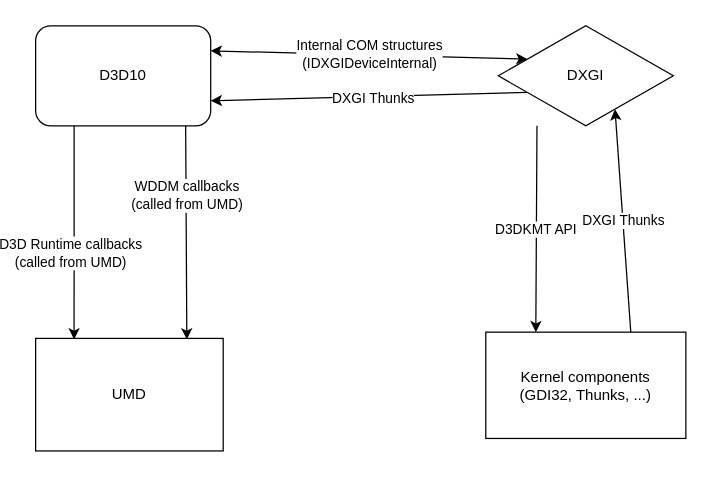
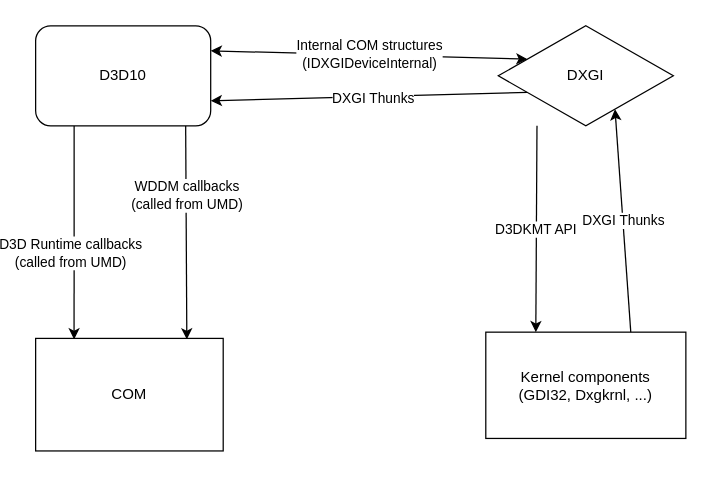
(586, 386) -> (586, 386)
(129, 394) -> (129, 394)
